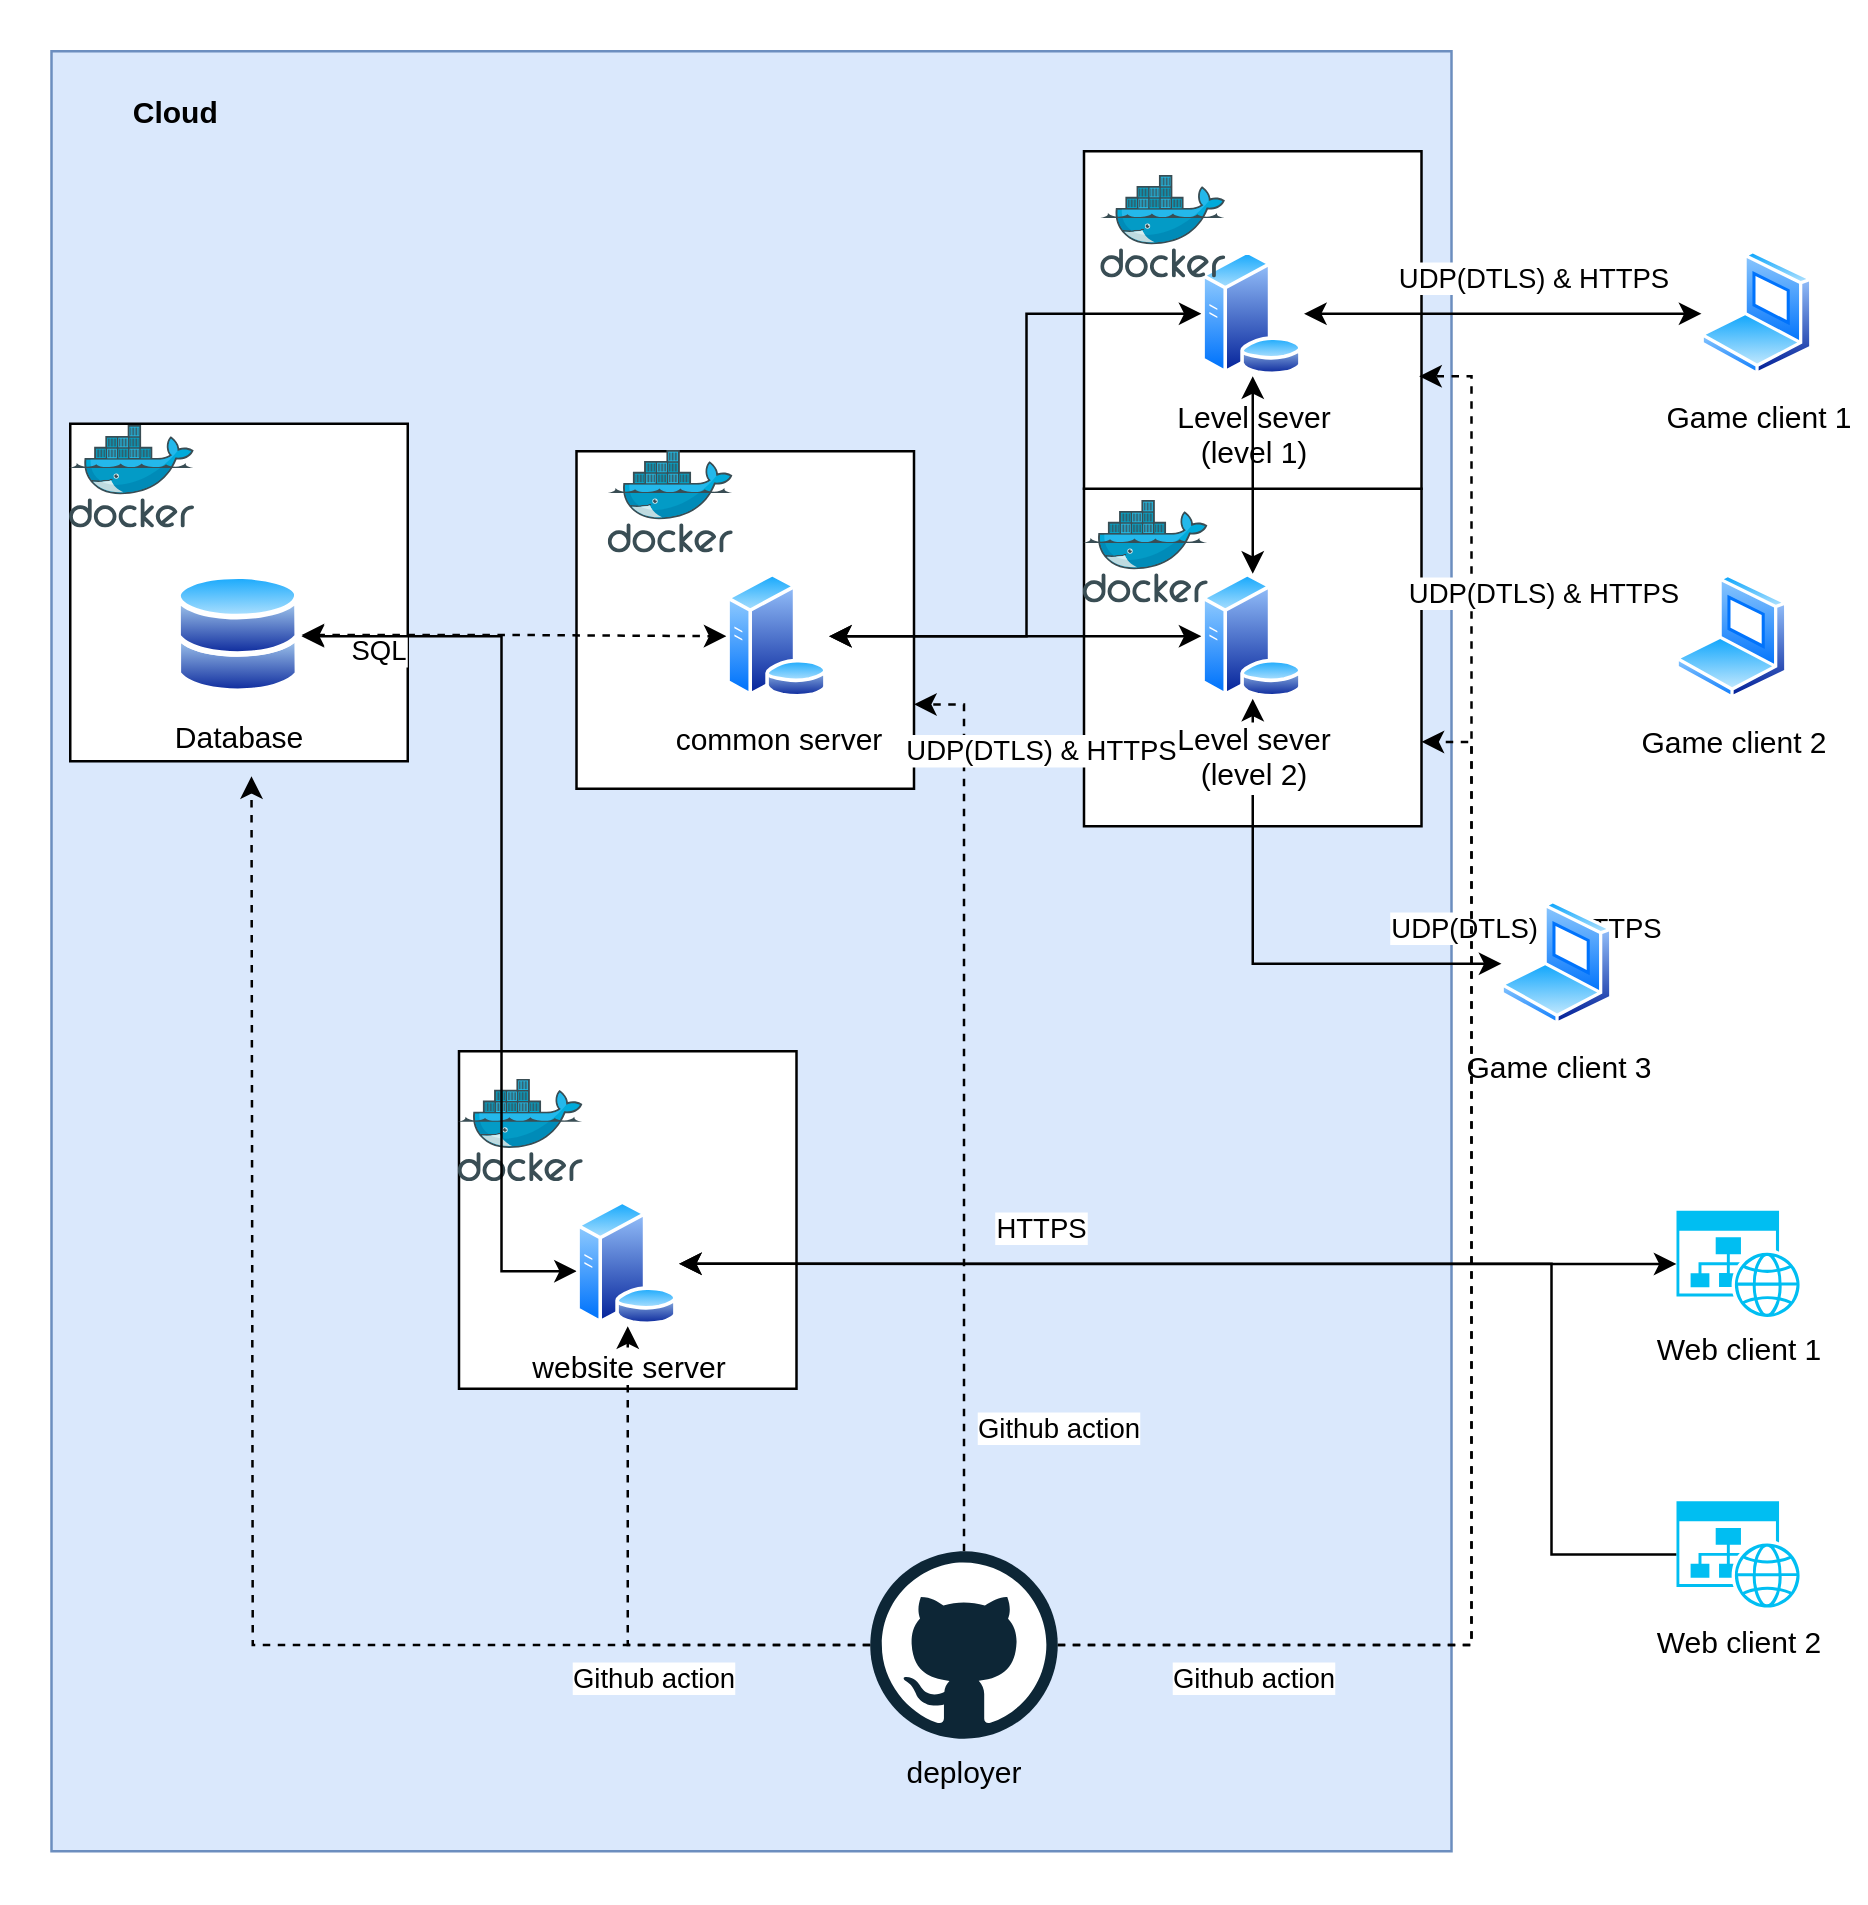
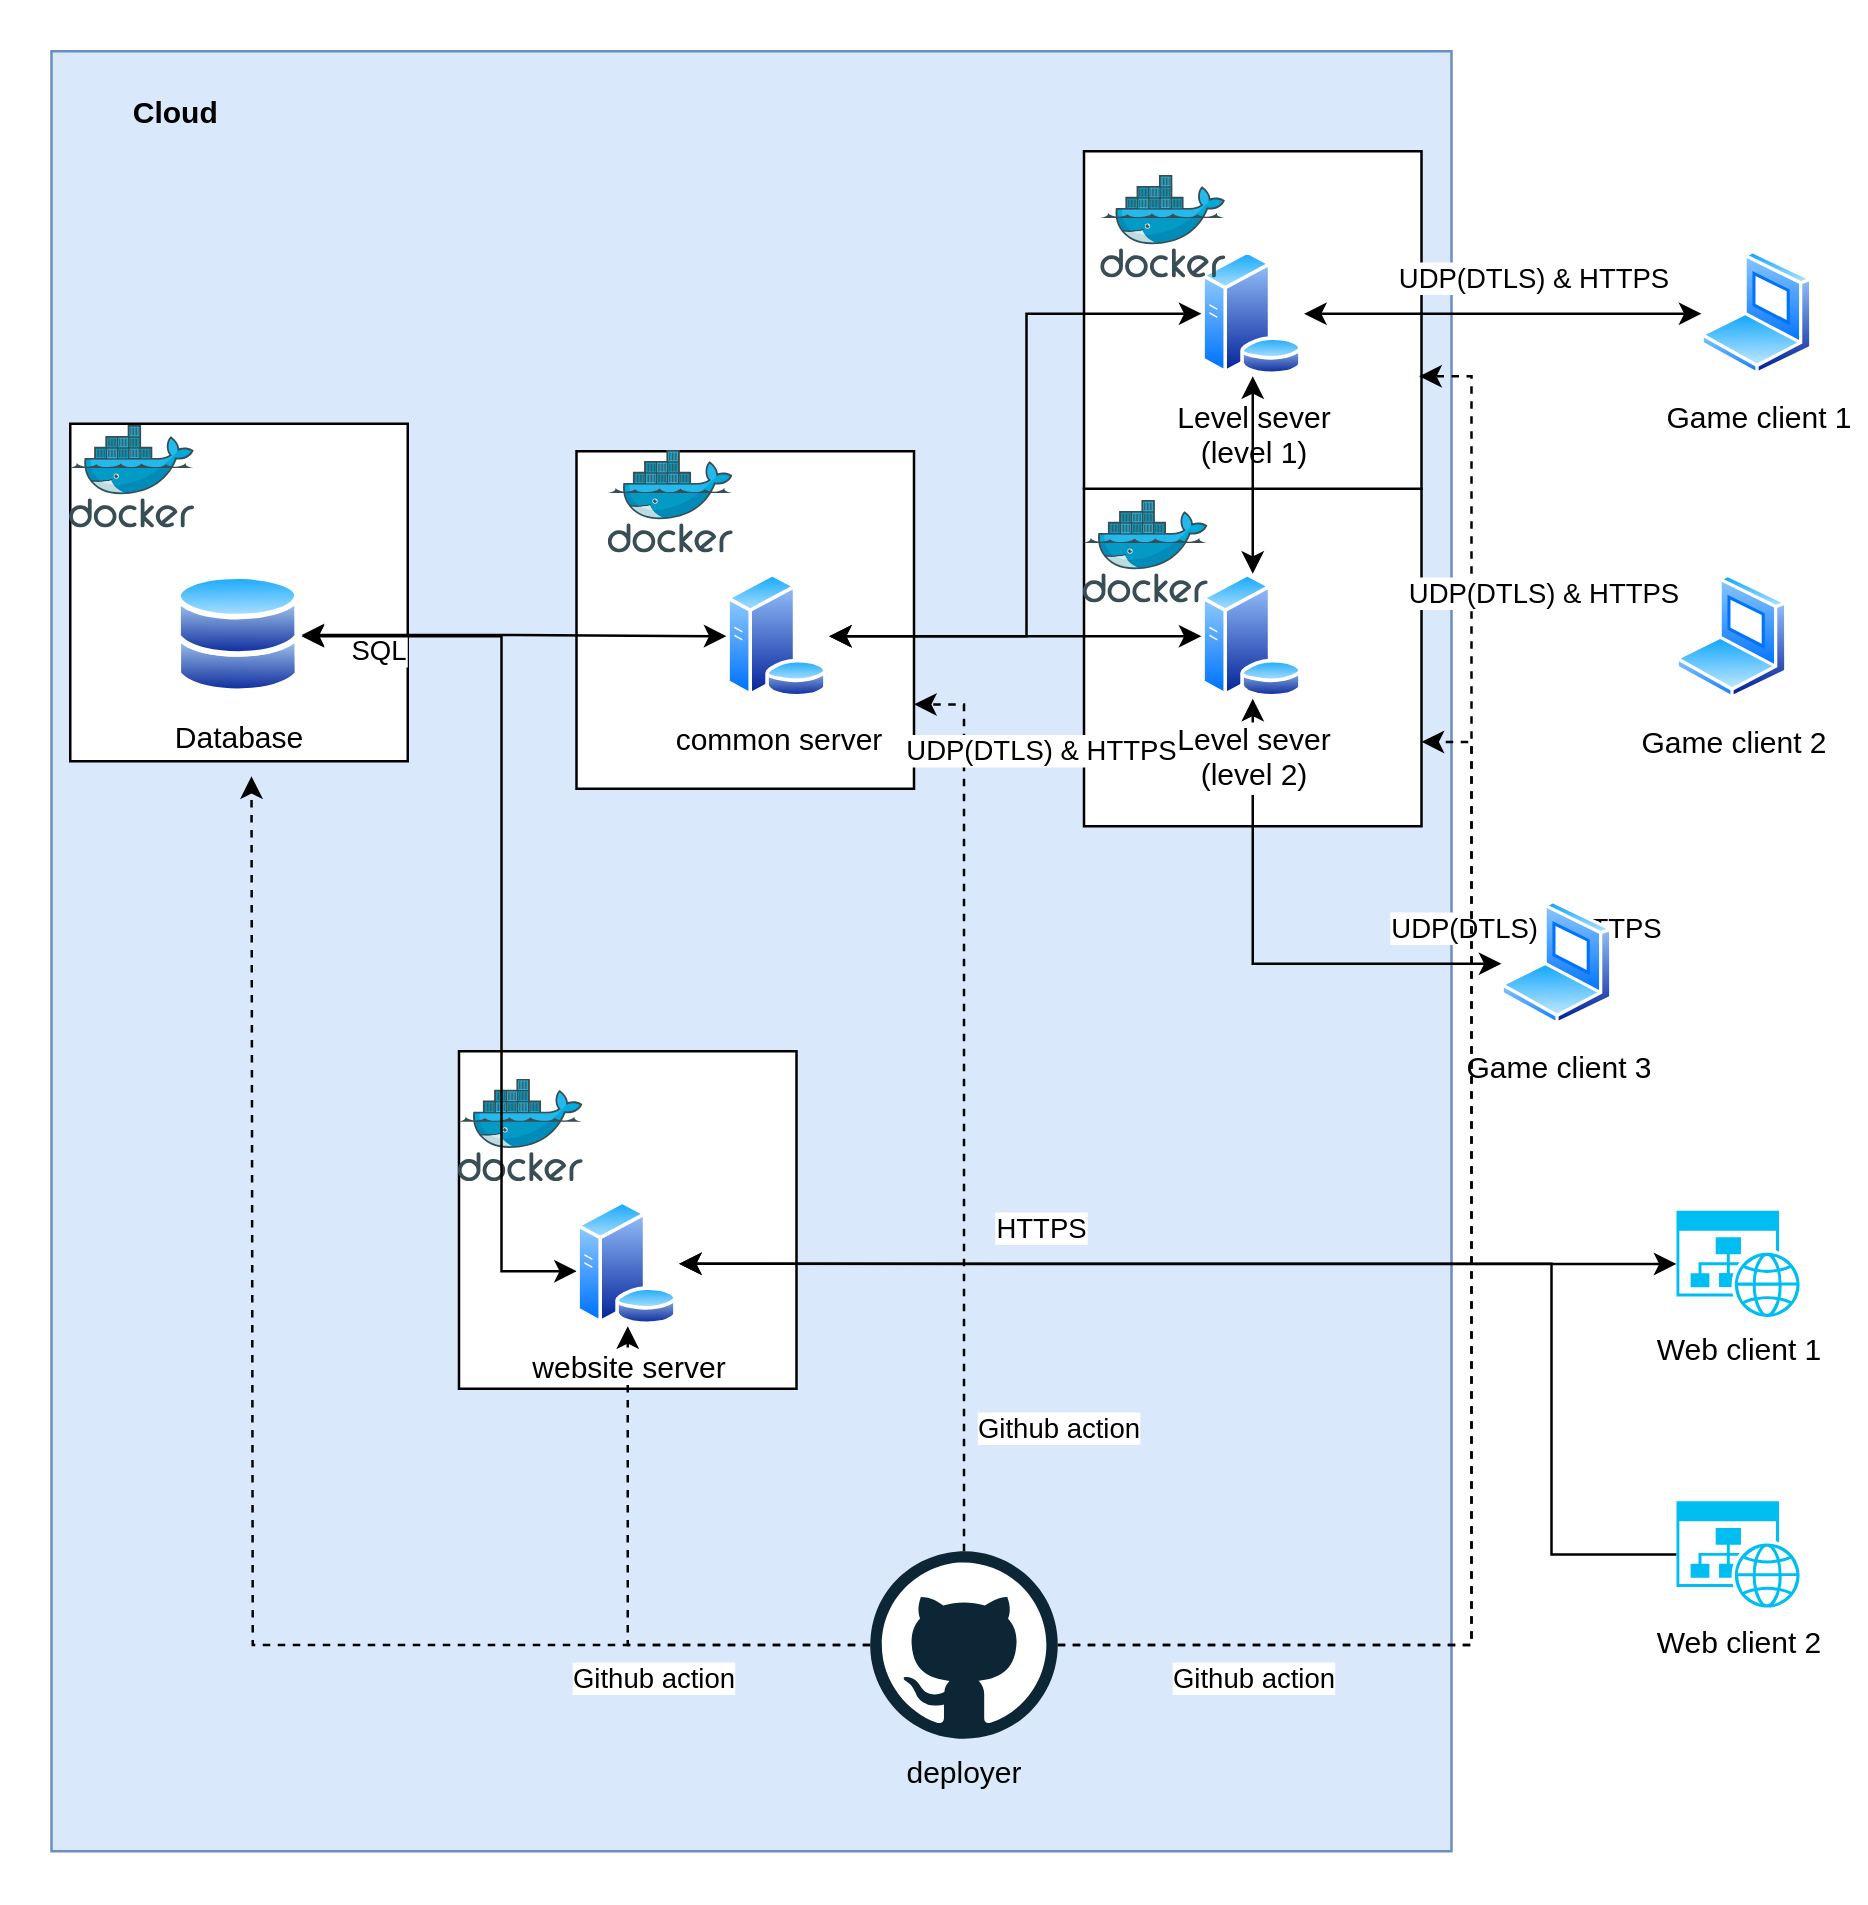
(603, 636) -> (603, 636)
